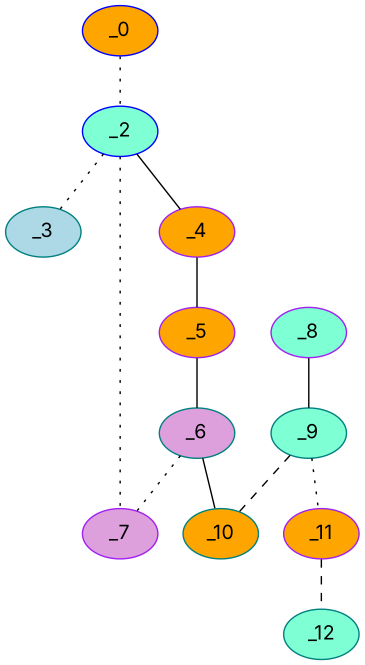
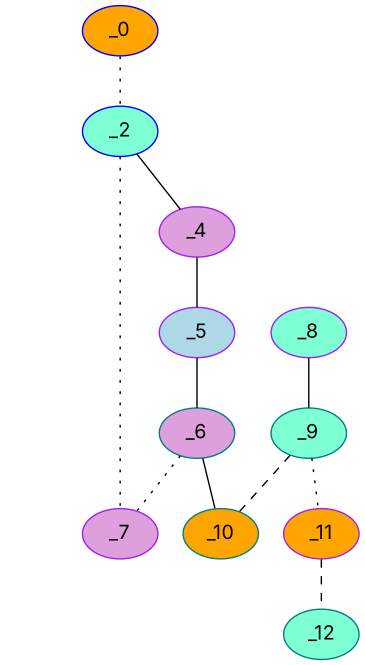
(43, 232) -> none
(197, 232) -> (197, 232)
(197, 333) -> (197, 333)
